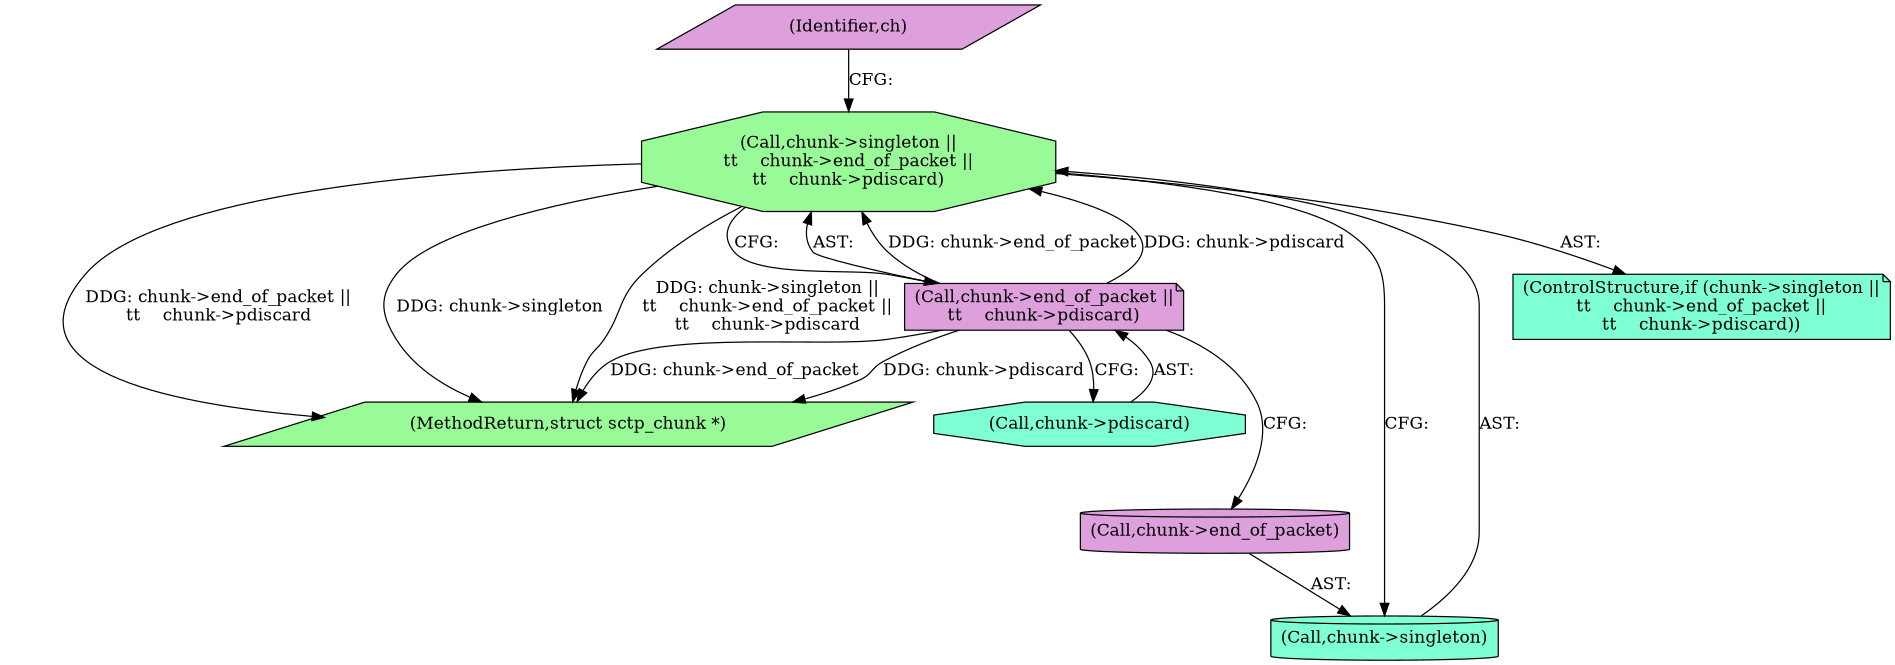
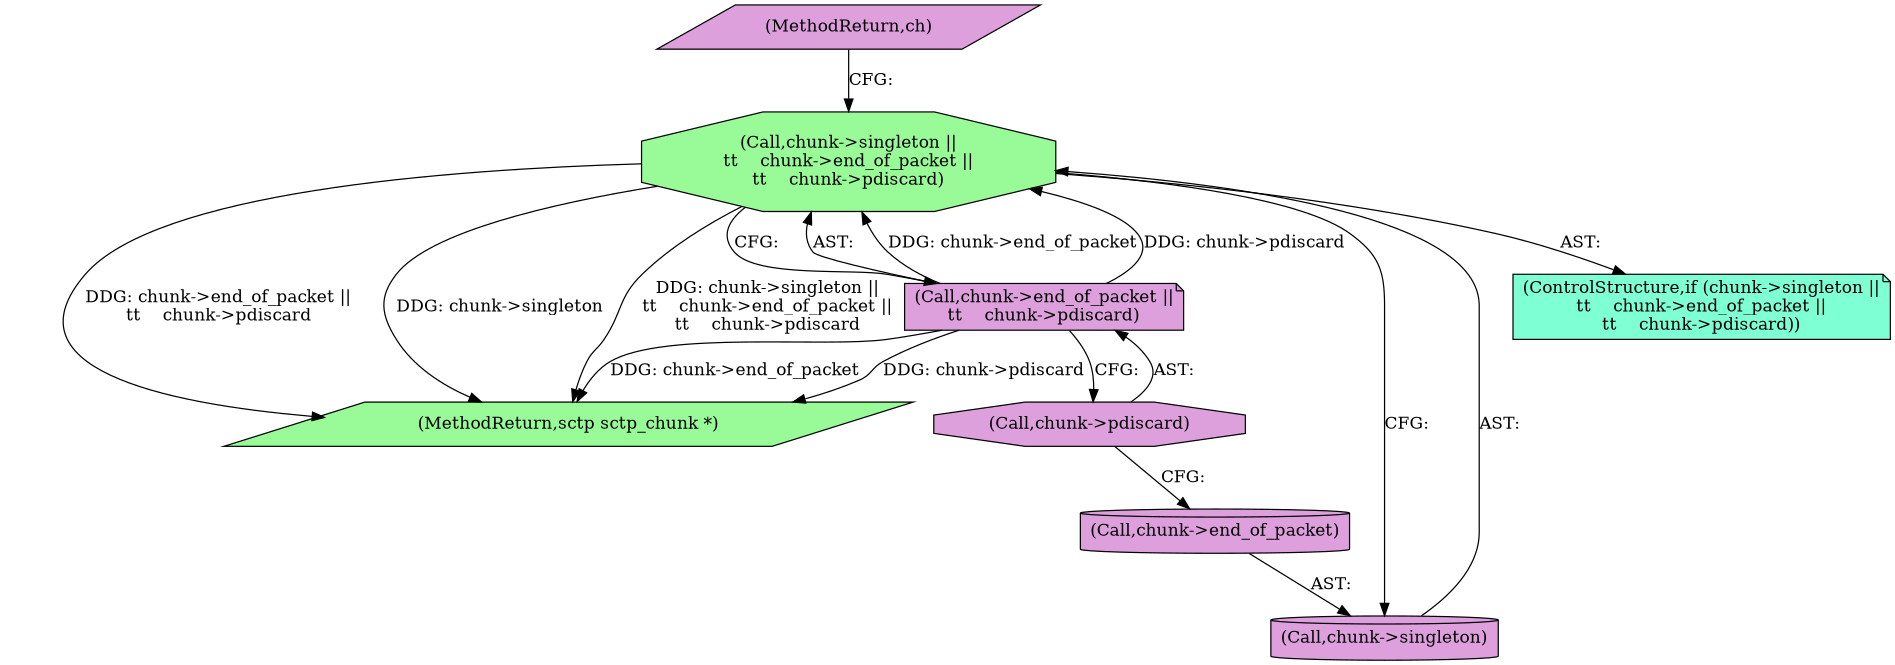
(849, 27) -> (849, 27)
(1253, 395) -> (1147, 474)
(568, 424) -> (568, 424)
(1090, 424) -> (1090, 424)
(1385, 638) -> (1385, 638)
